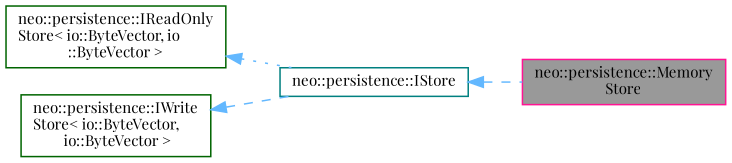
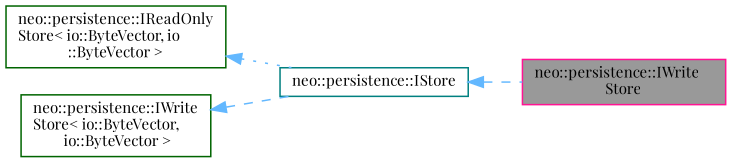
(624, 82) -> (624, 82)
